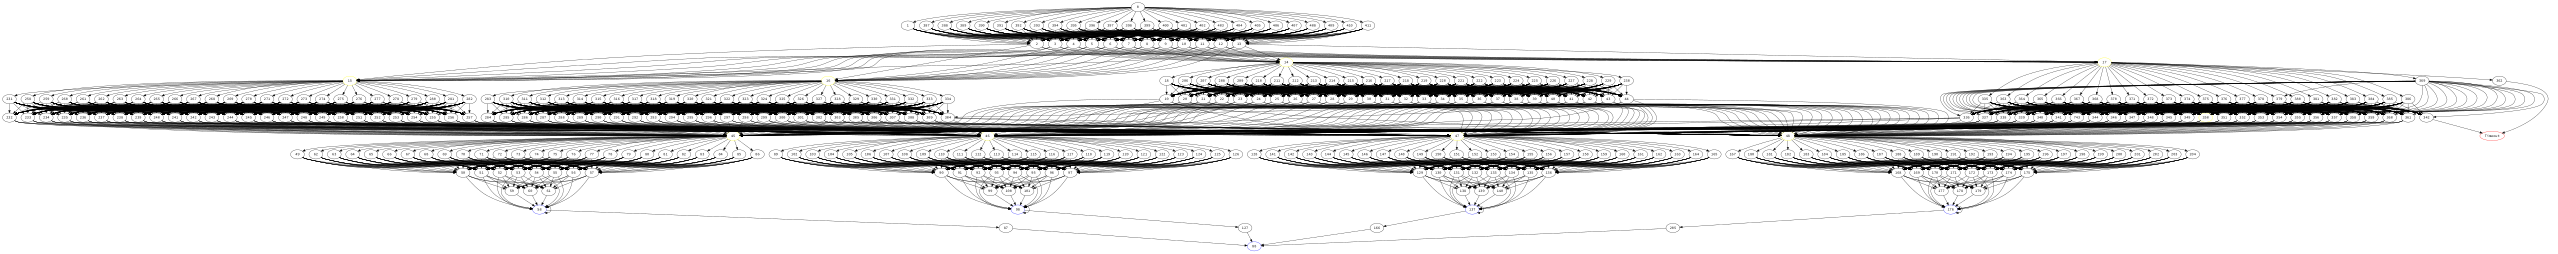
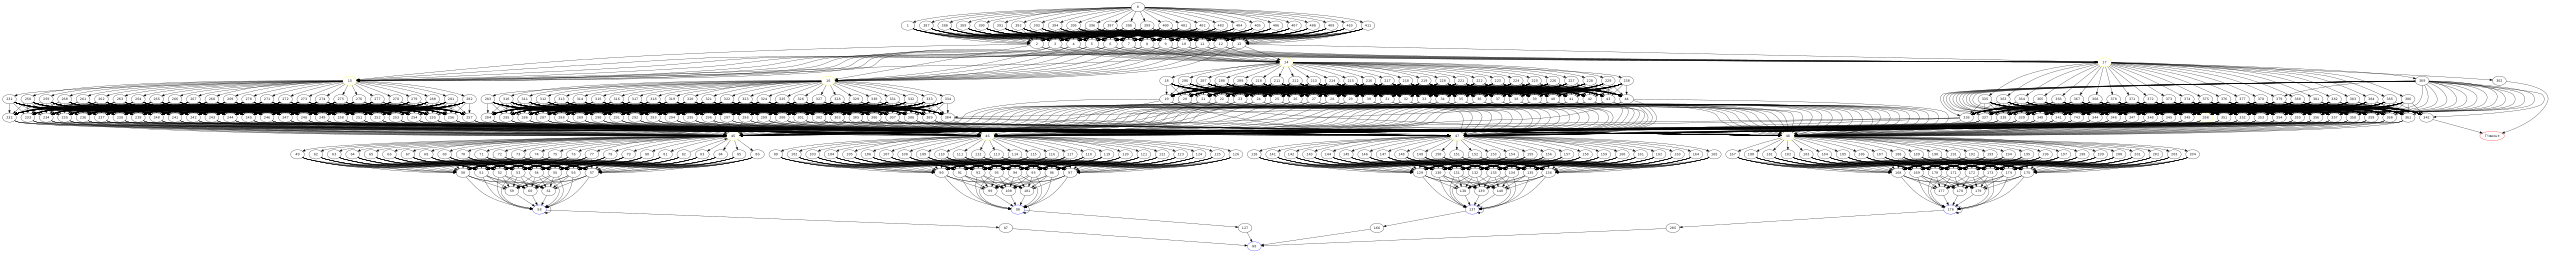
(709, 143) -> (707, 145)
